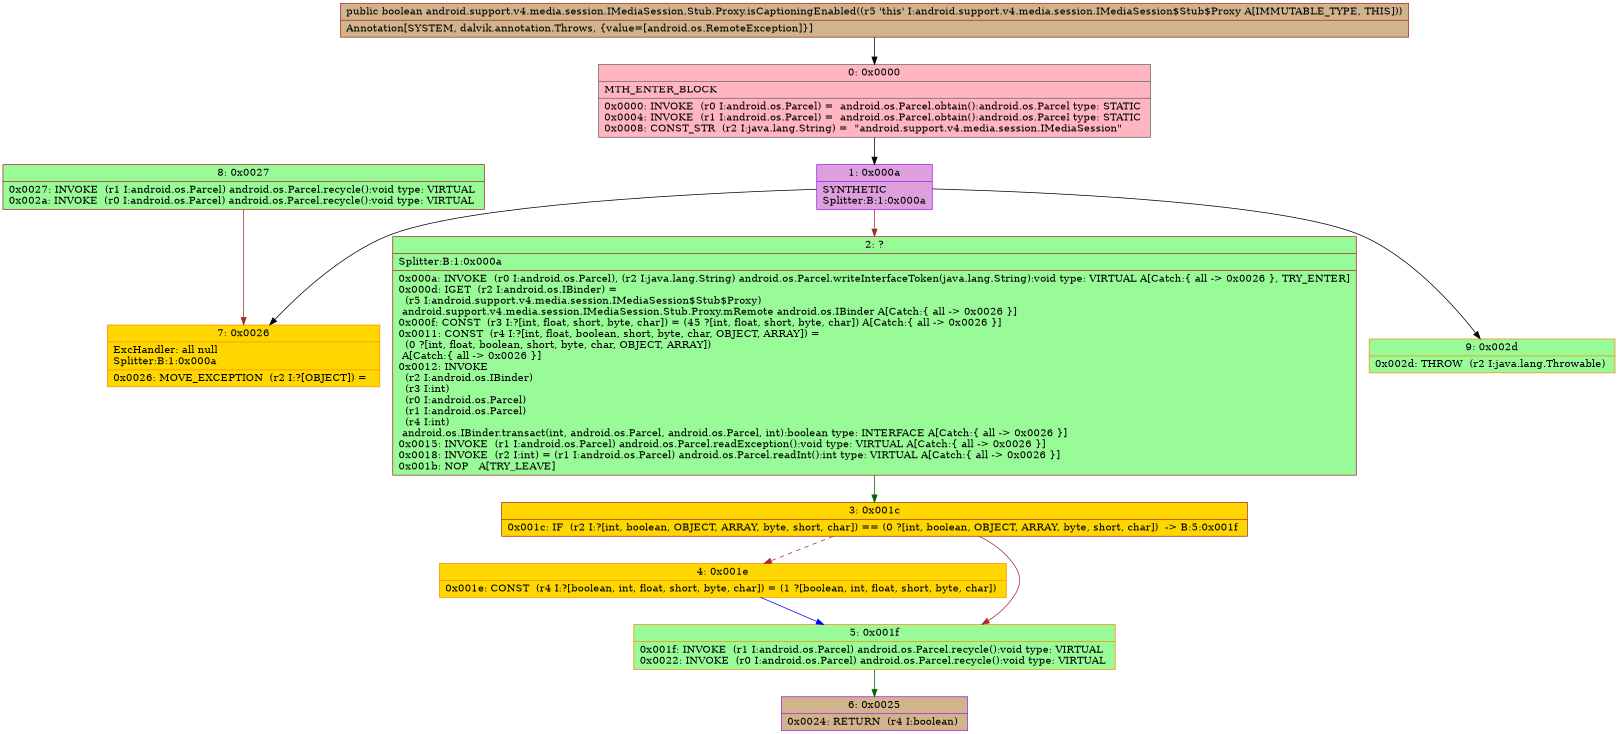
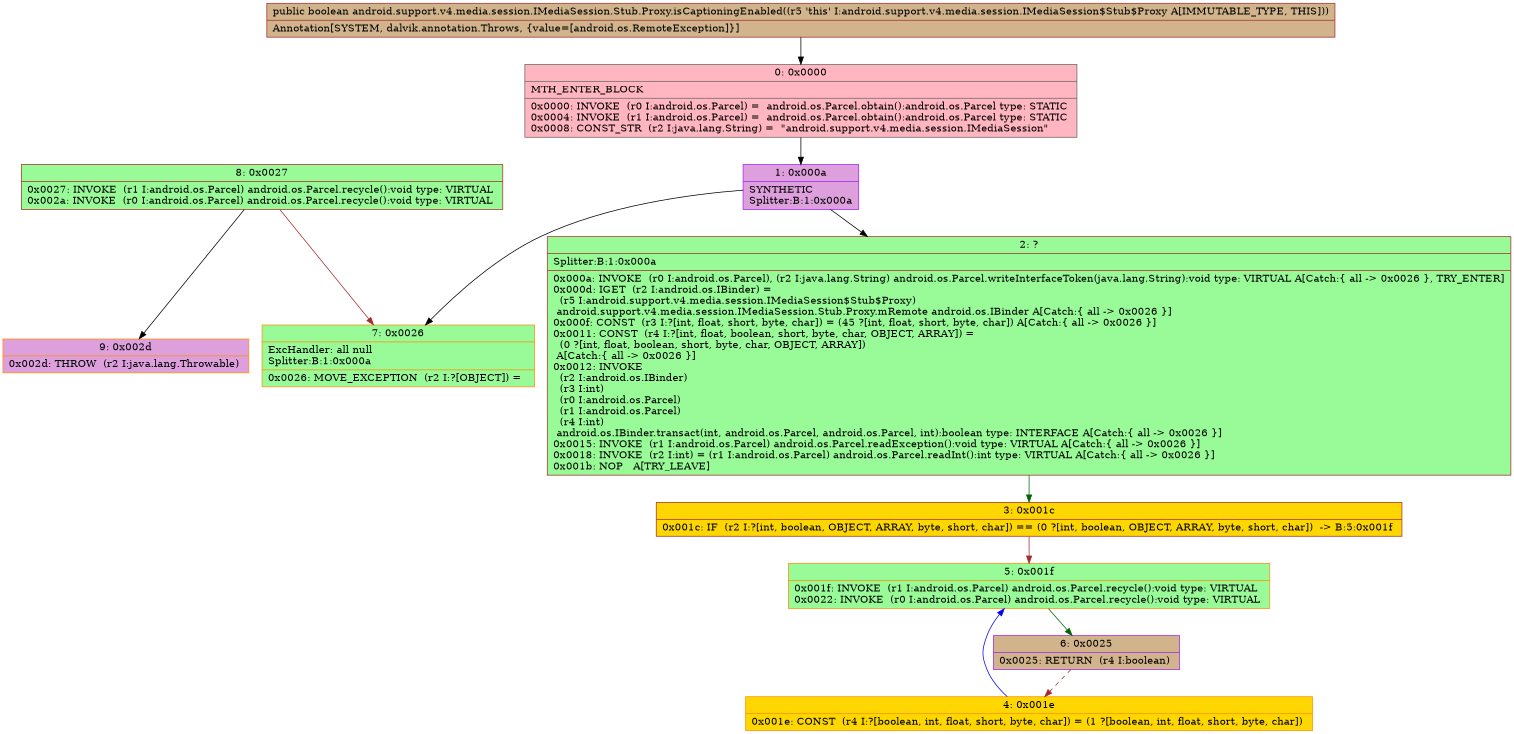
(1224, 207) -> (194, 271)
(875, 219) -> (846, 221)
(244, 356) -> (398, 356)
(1492, 356) -> (126, 356)
(802, 549) -> (1060, 680)
(875, 722) -> (1086, 661)
